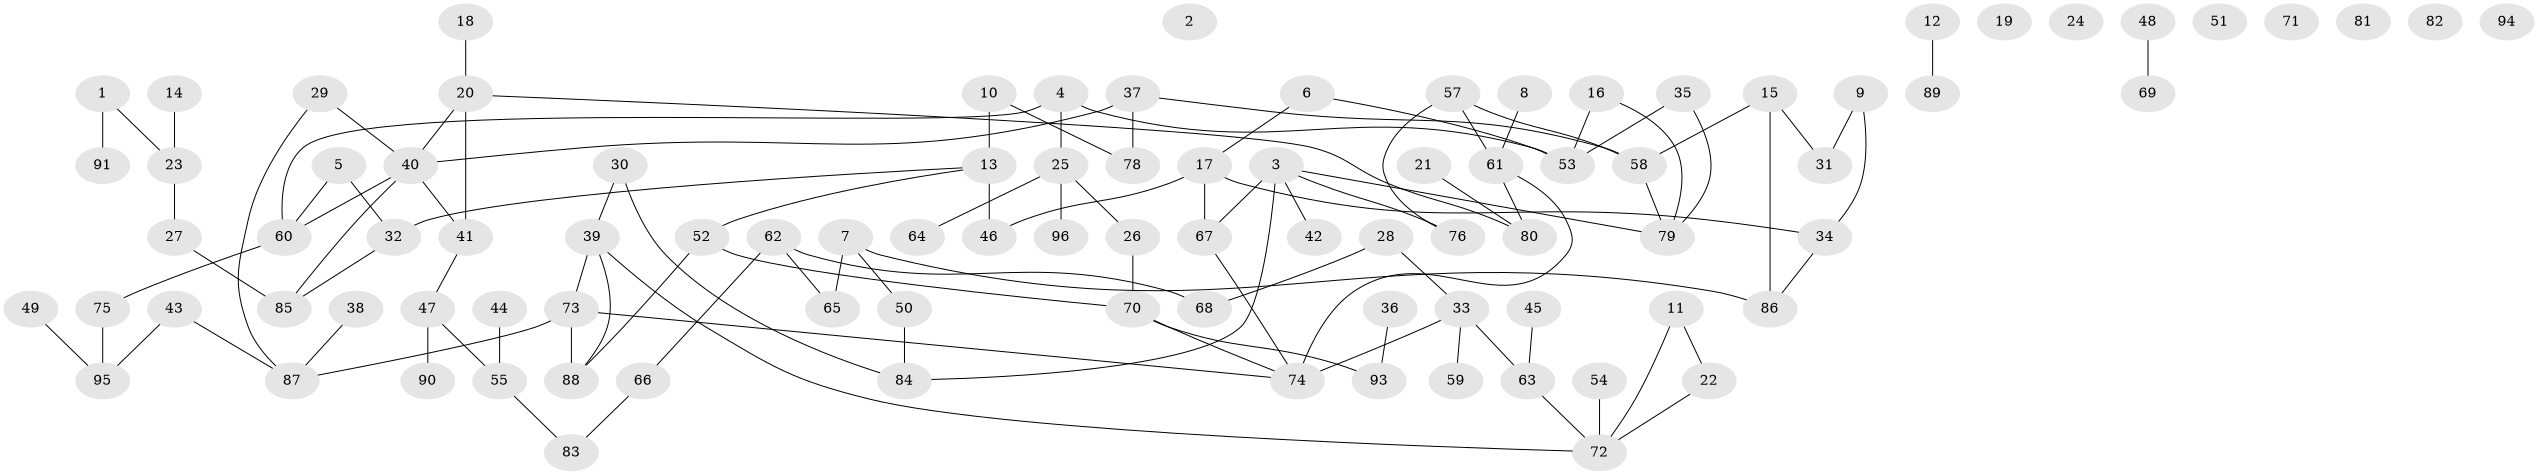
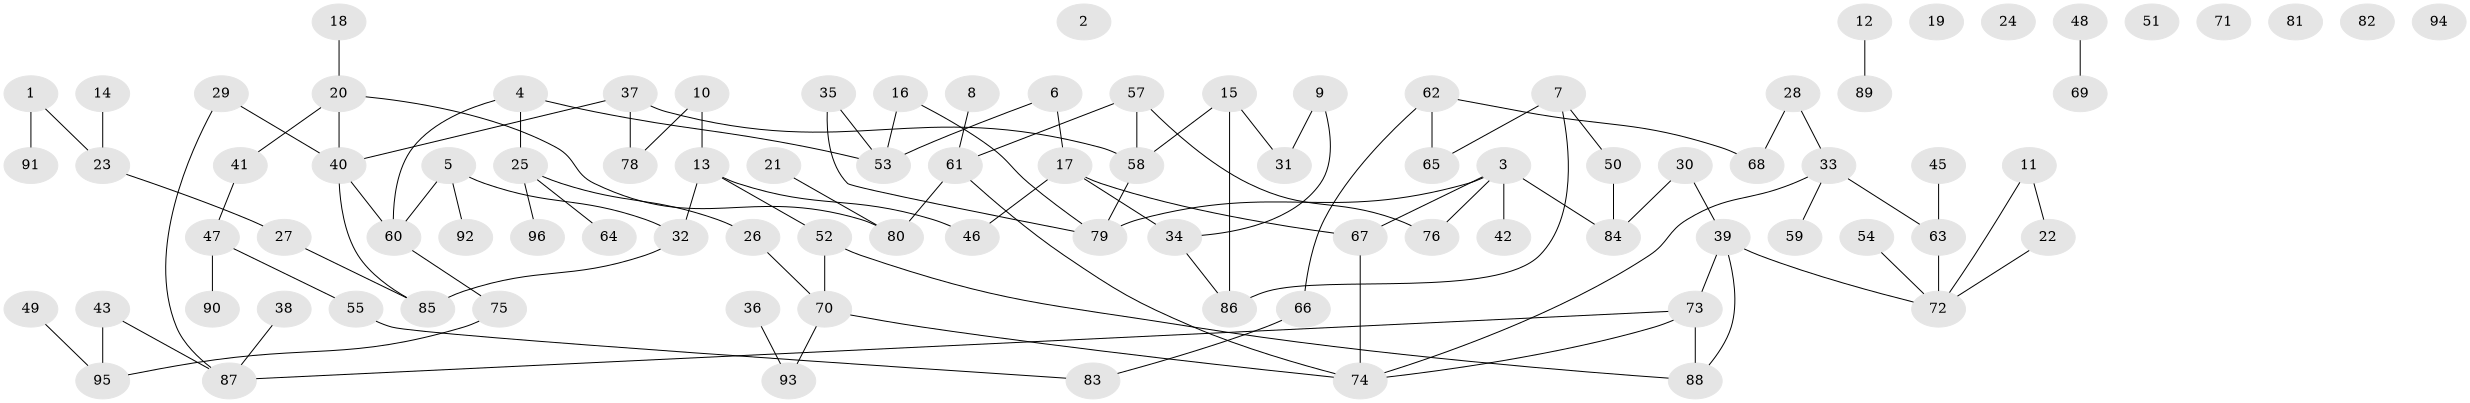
(438, 201) -> none
none -> (466, 237)
(500, 309) -> none
